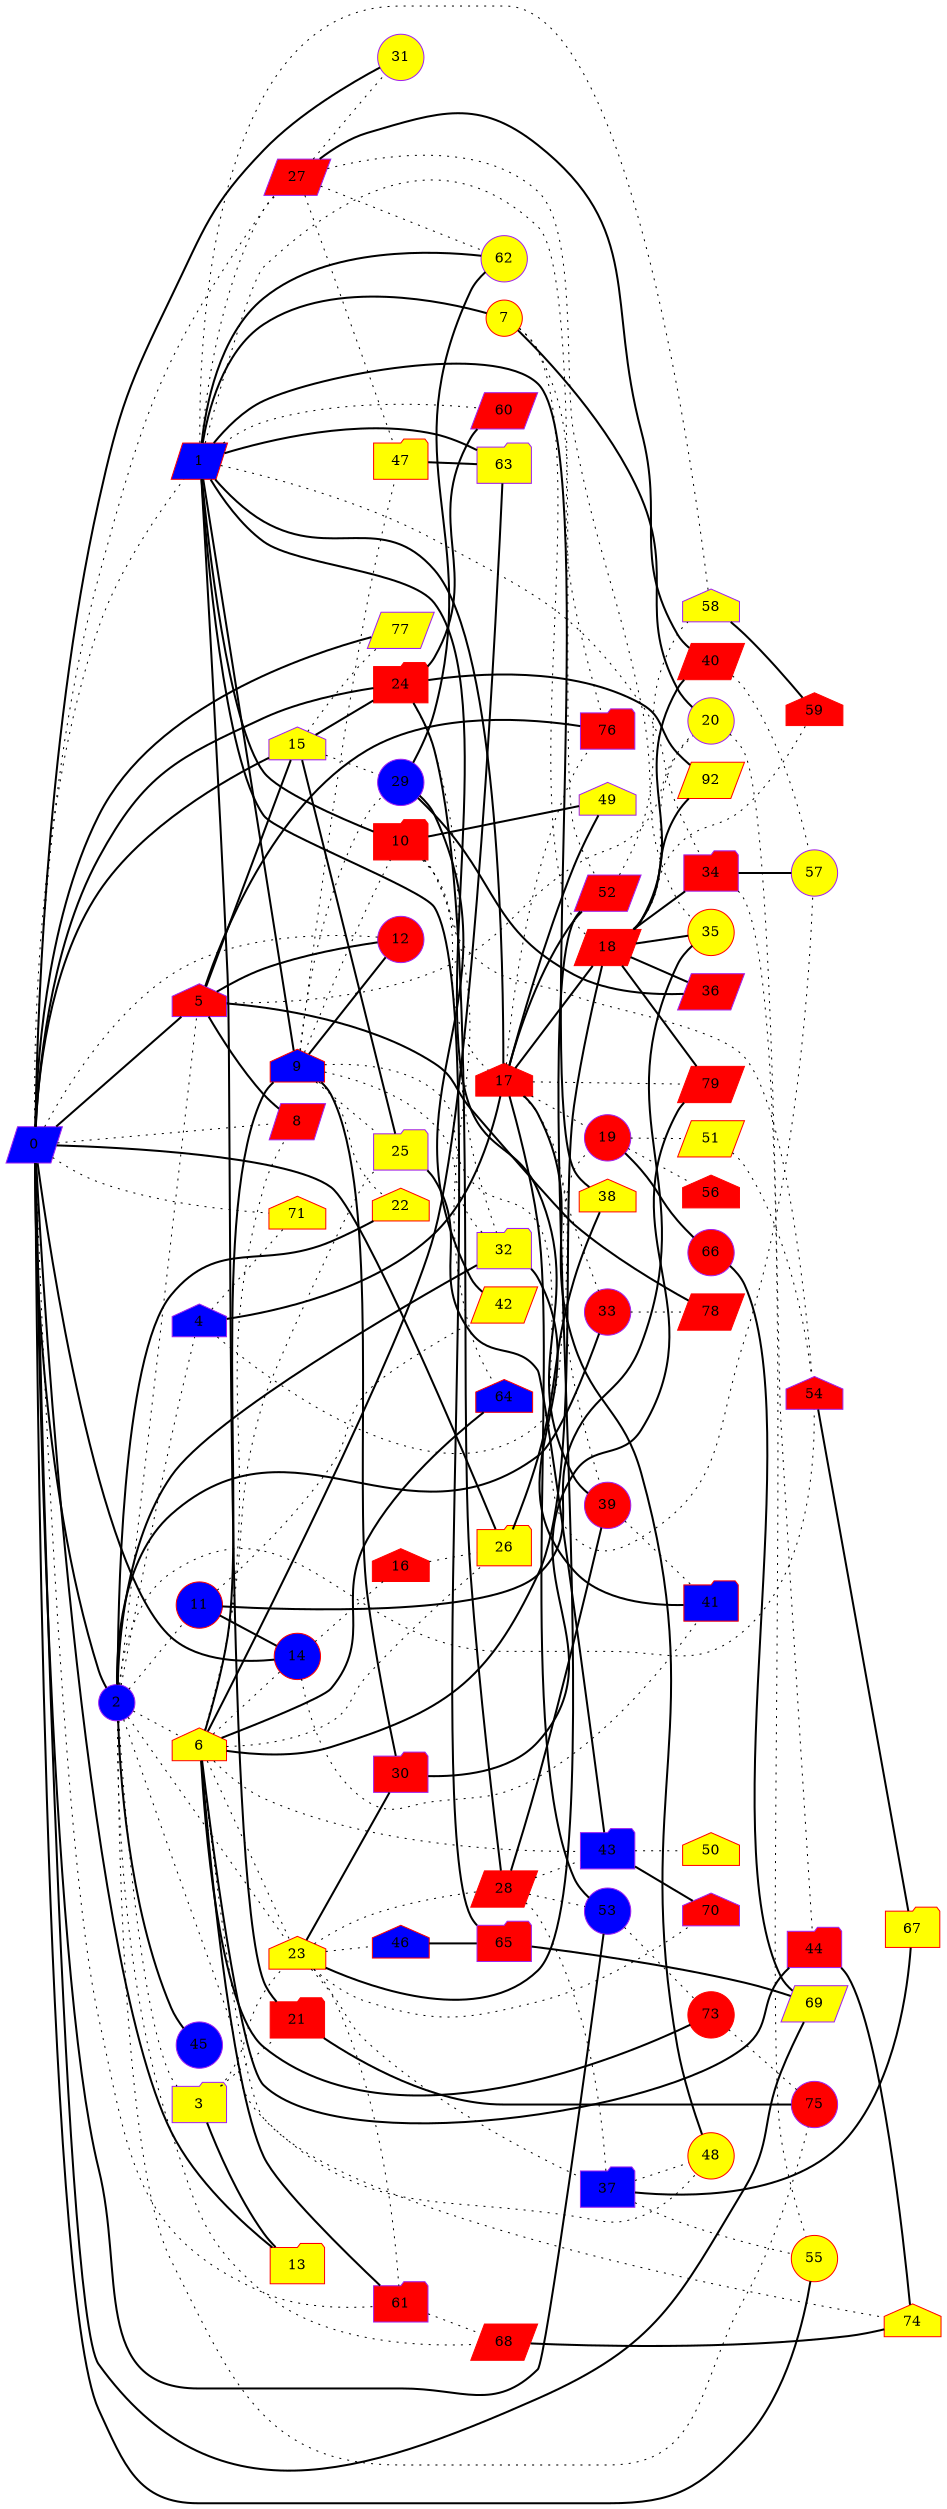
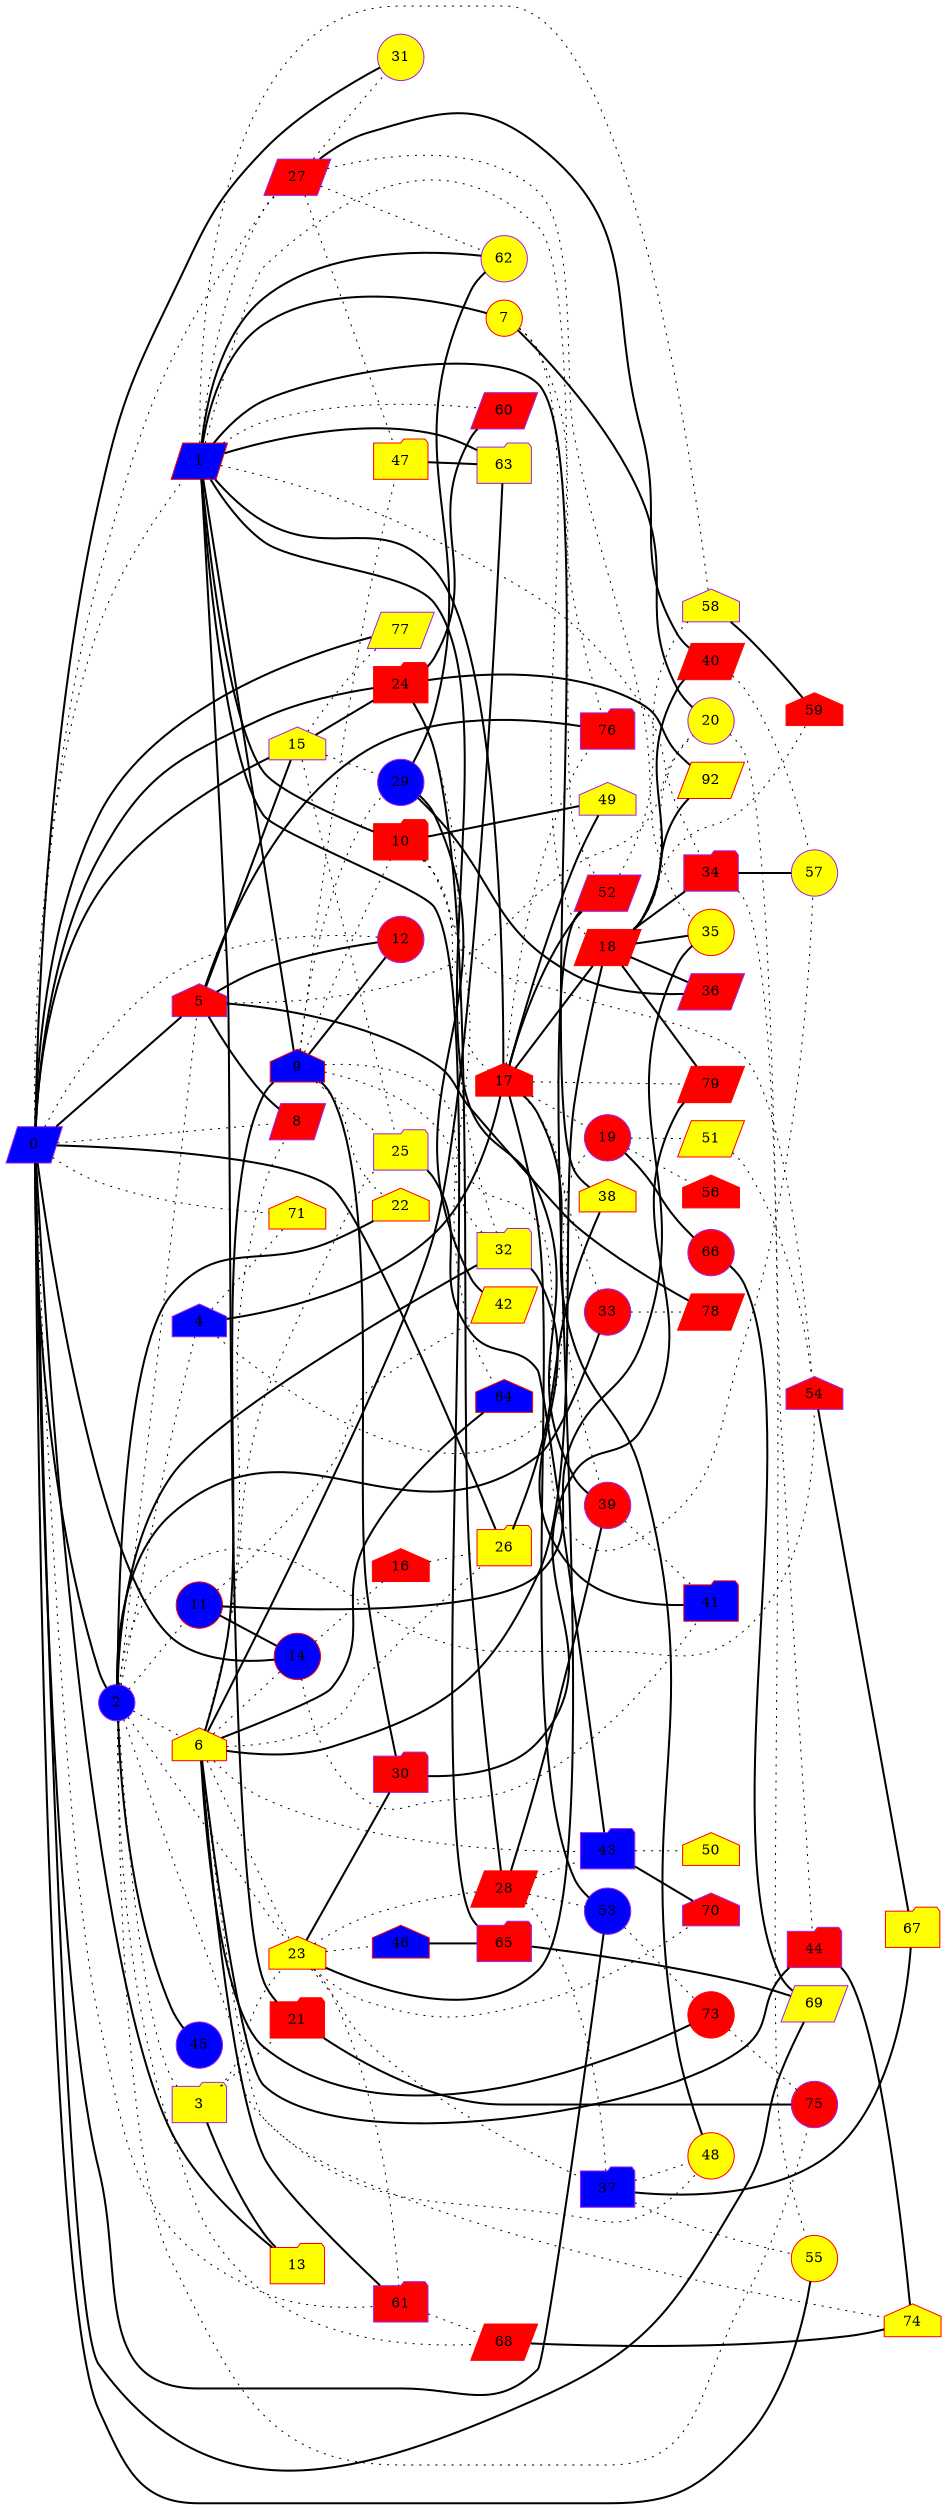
(344, 928) -> (344, 928)
